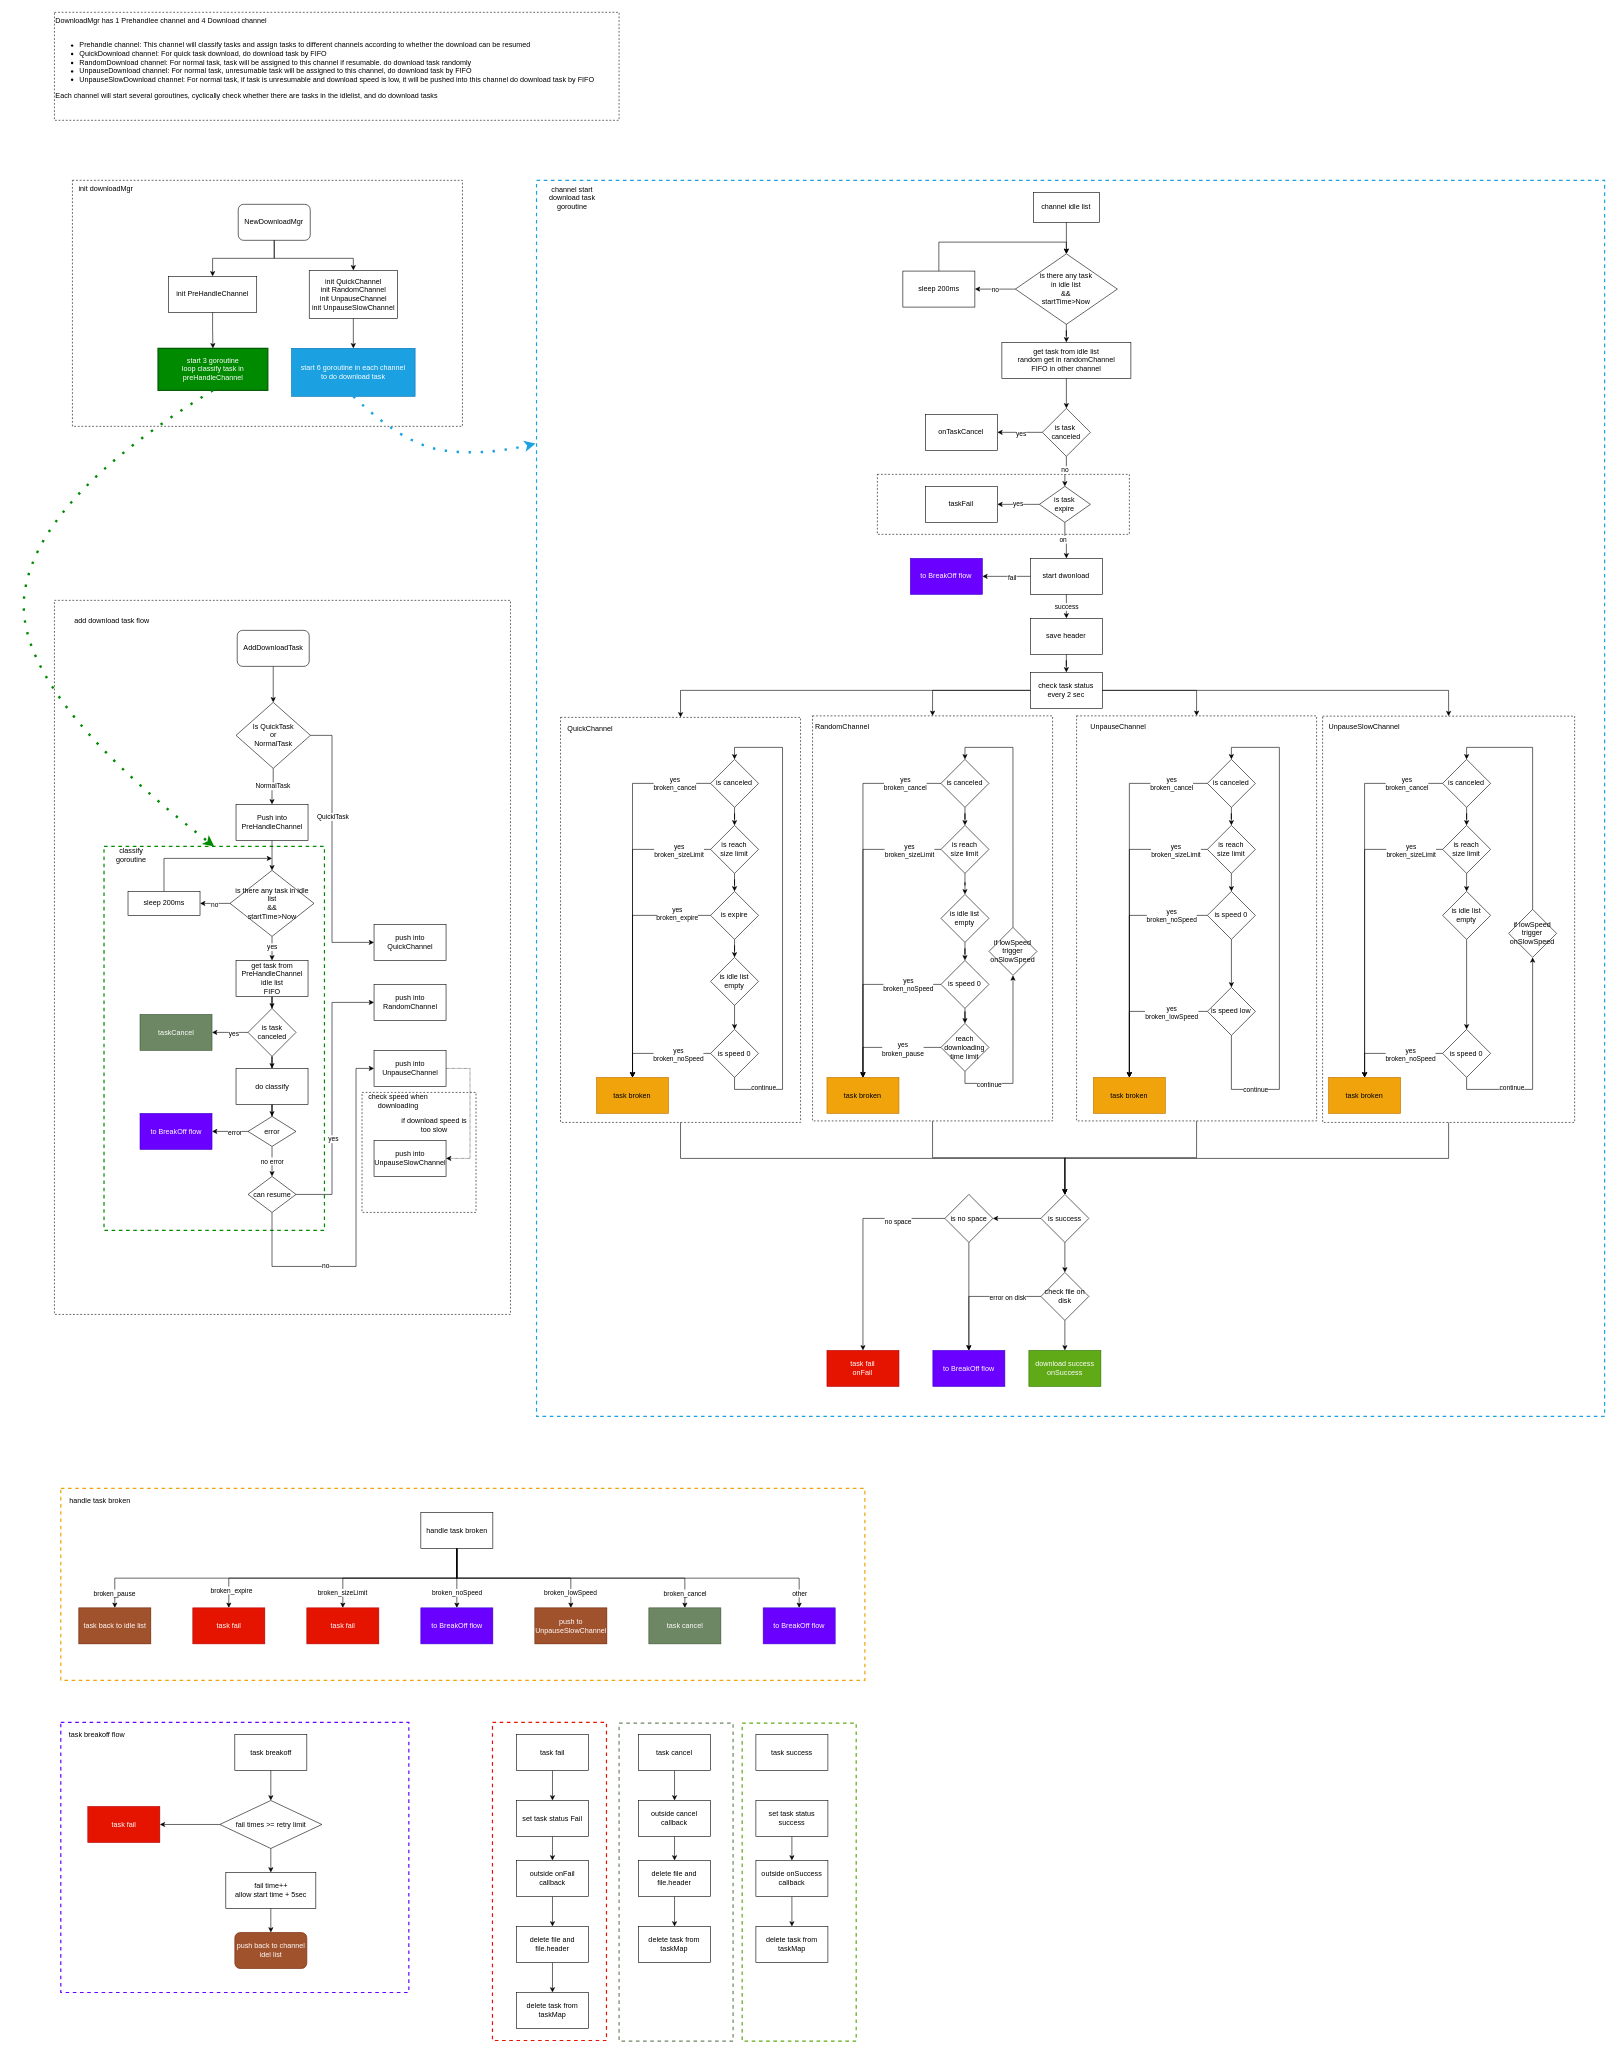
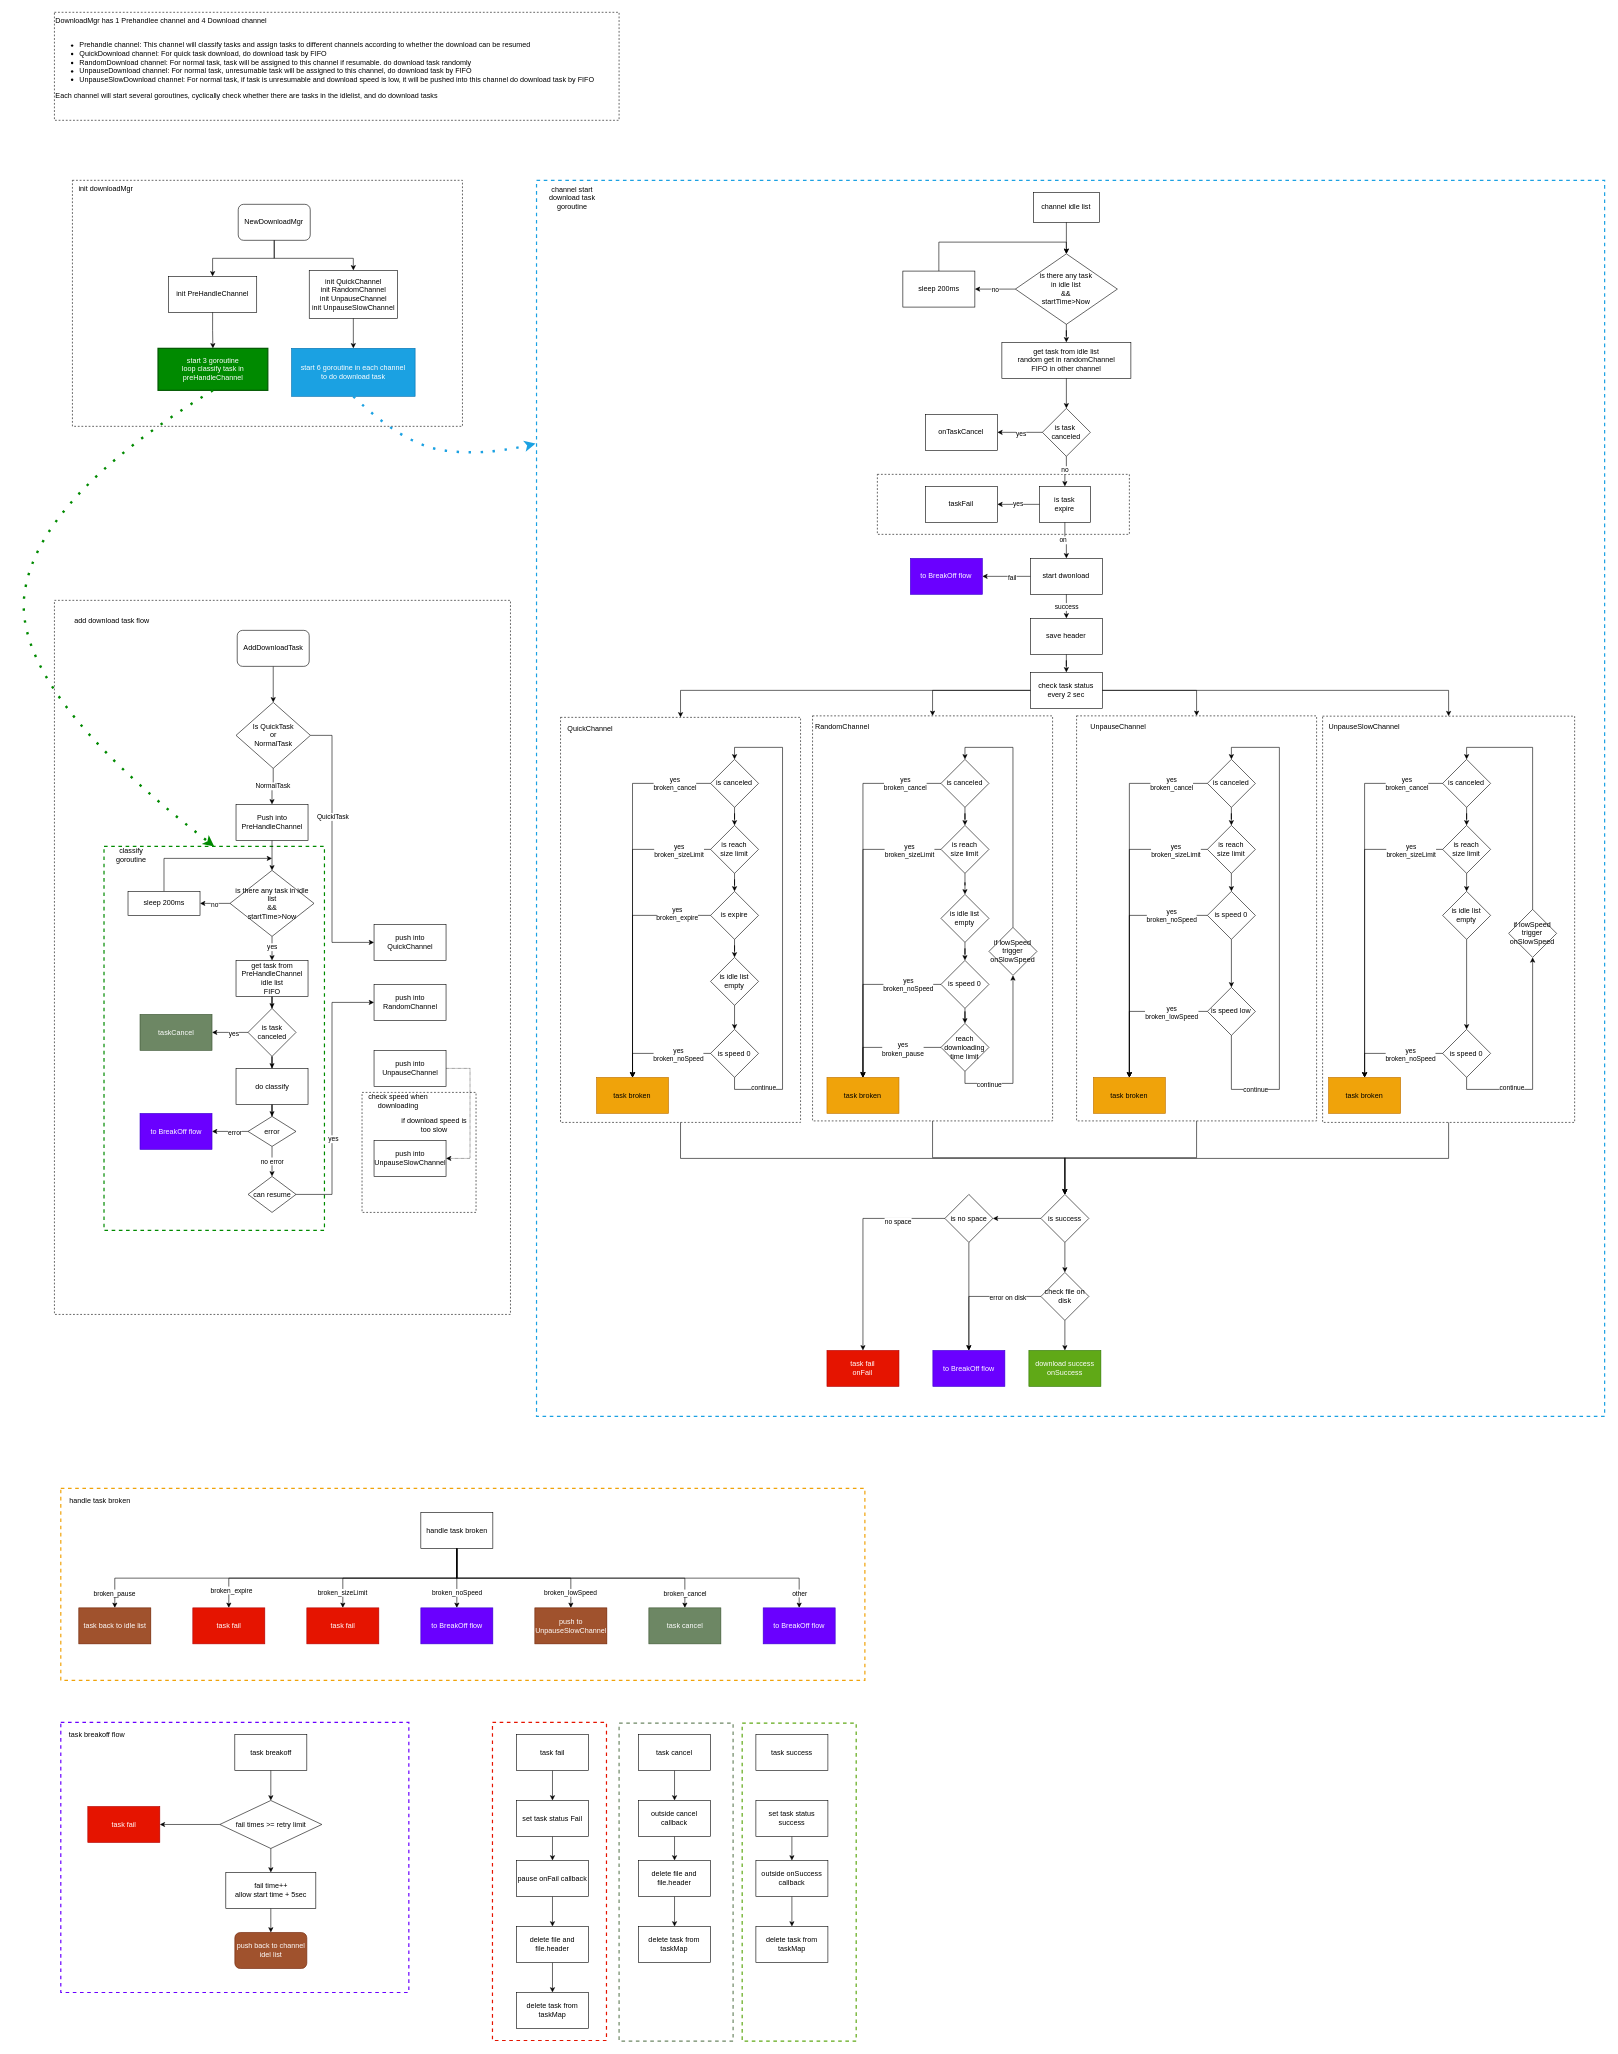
(1065, 504) -> (1065, 504)
(314, 1266) -> none
(552, 1878) -> (552, 1878)
